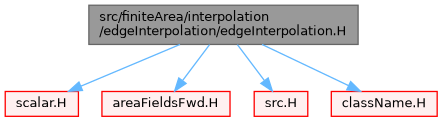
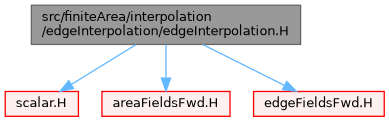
(281, 104) -> (319, 104)
(384, 104) -> none
